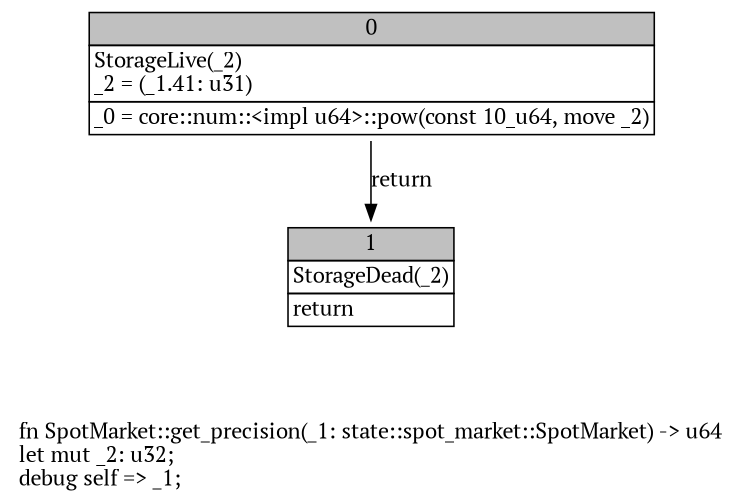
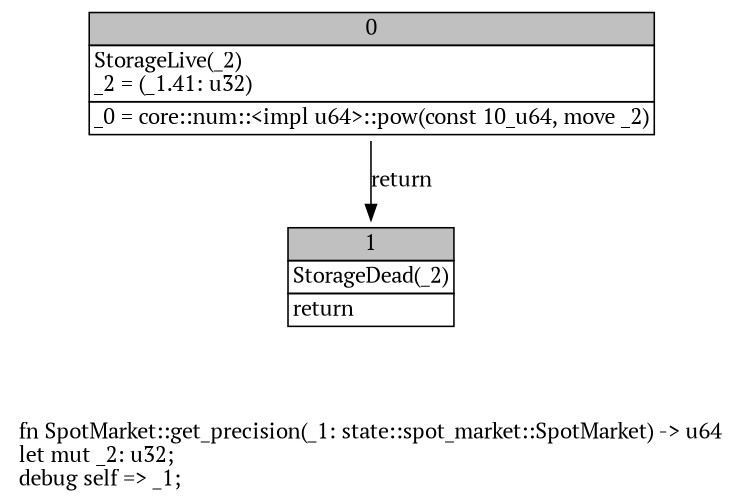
(174, 85) -> (174, 85)
